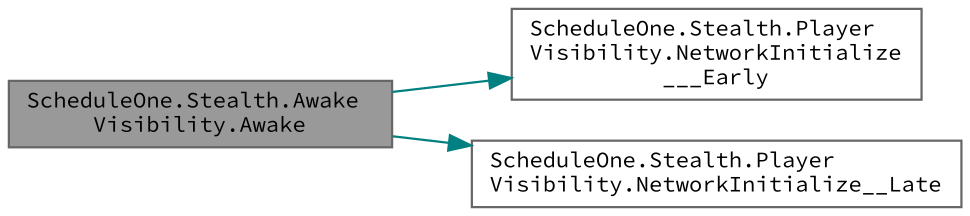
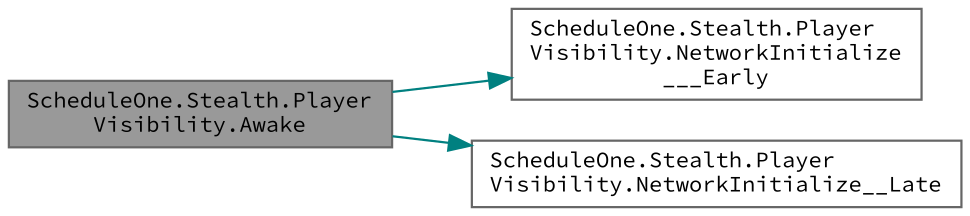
(200, 114) -> (200, 114)
